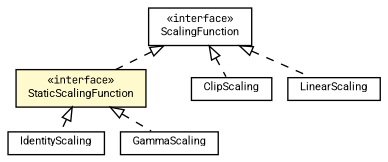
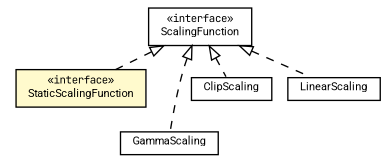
(137, 123) -> (177, 94)
(56, 143) -> none
